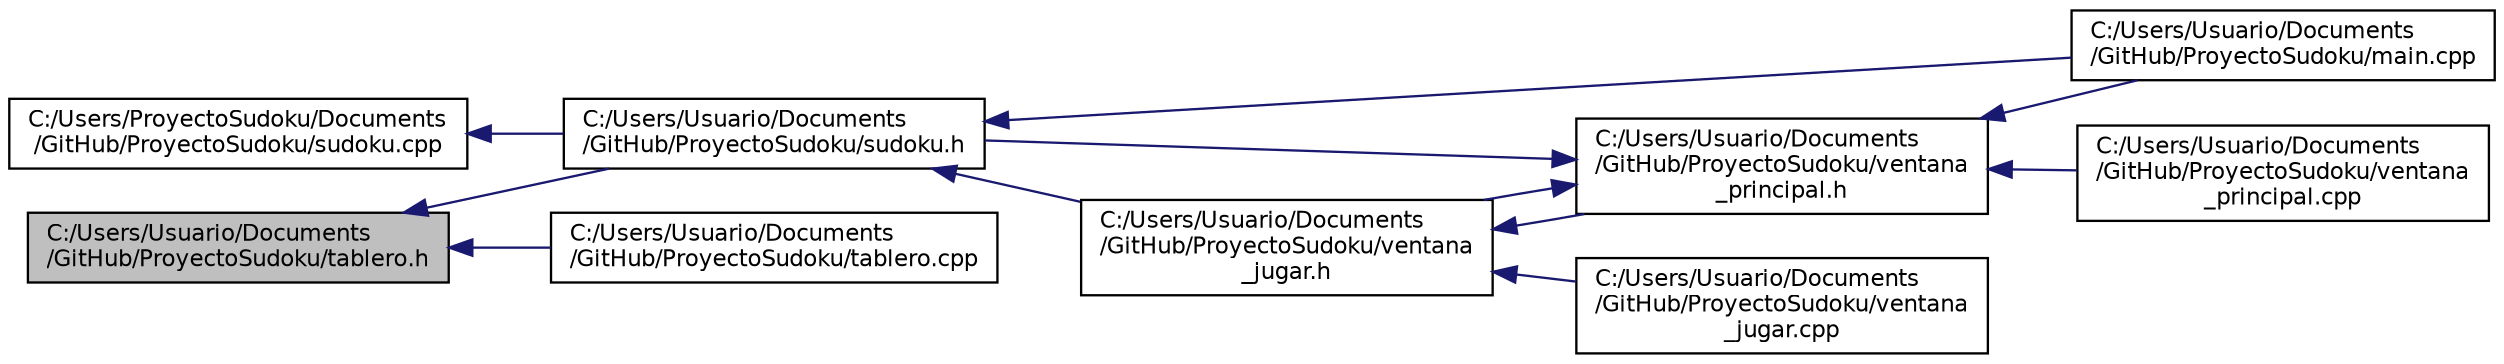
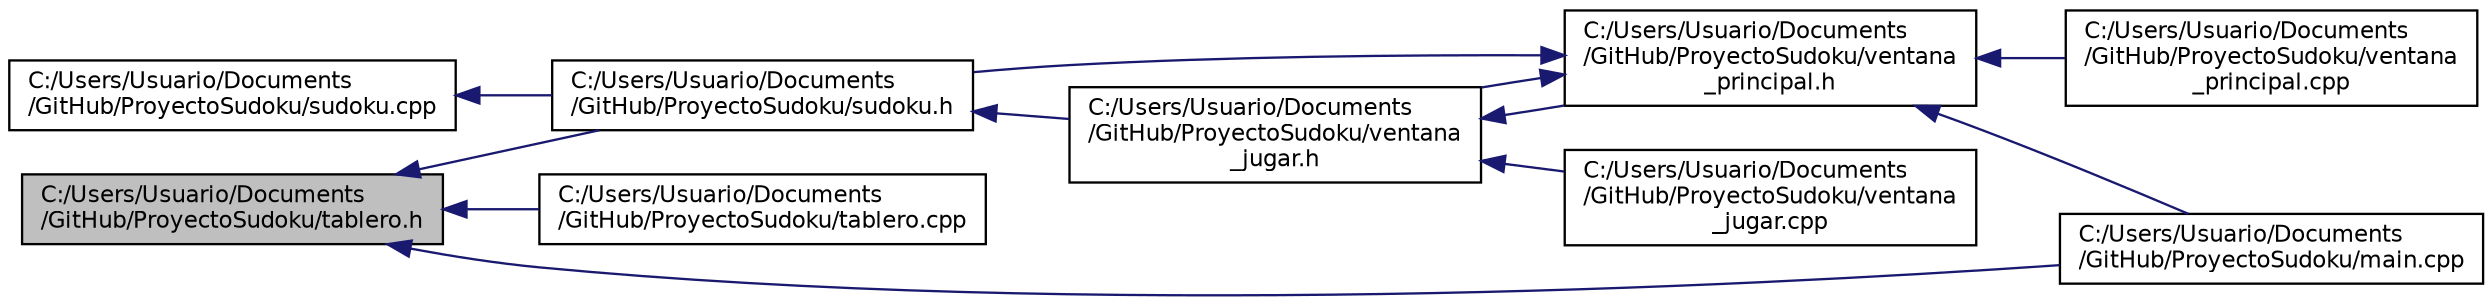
(1540, 89) -> (1234, 295)
(238, 134) -> (233, 95)
